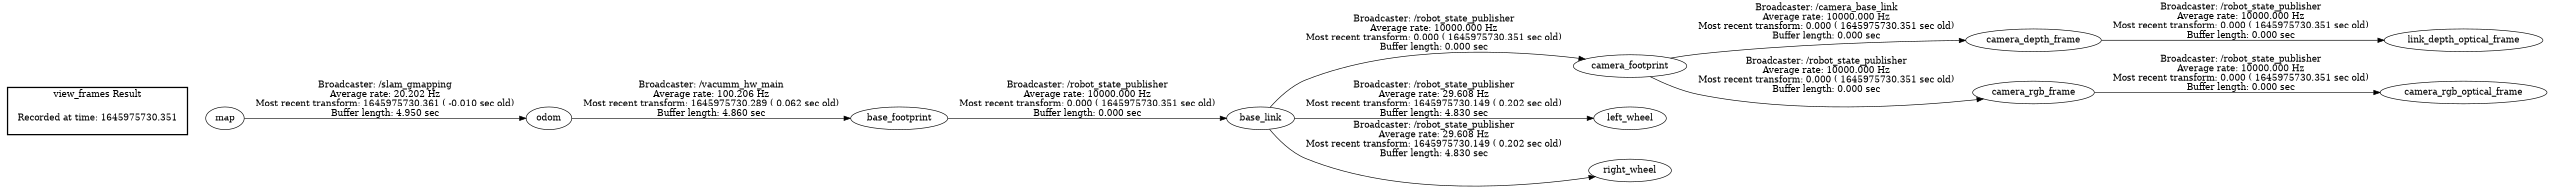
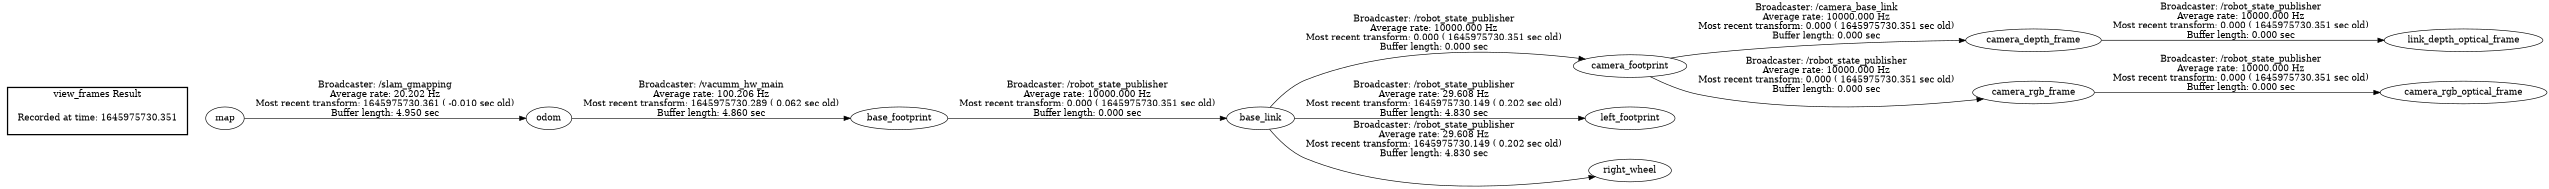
(1630, 118) -> (1630, 118)
